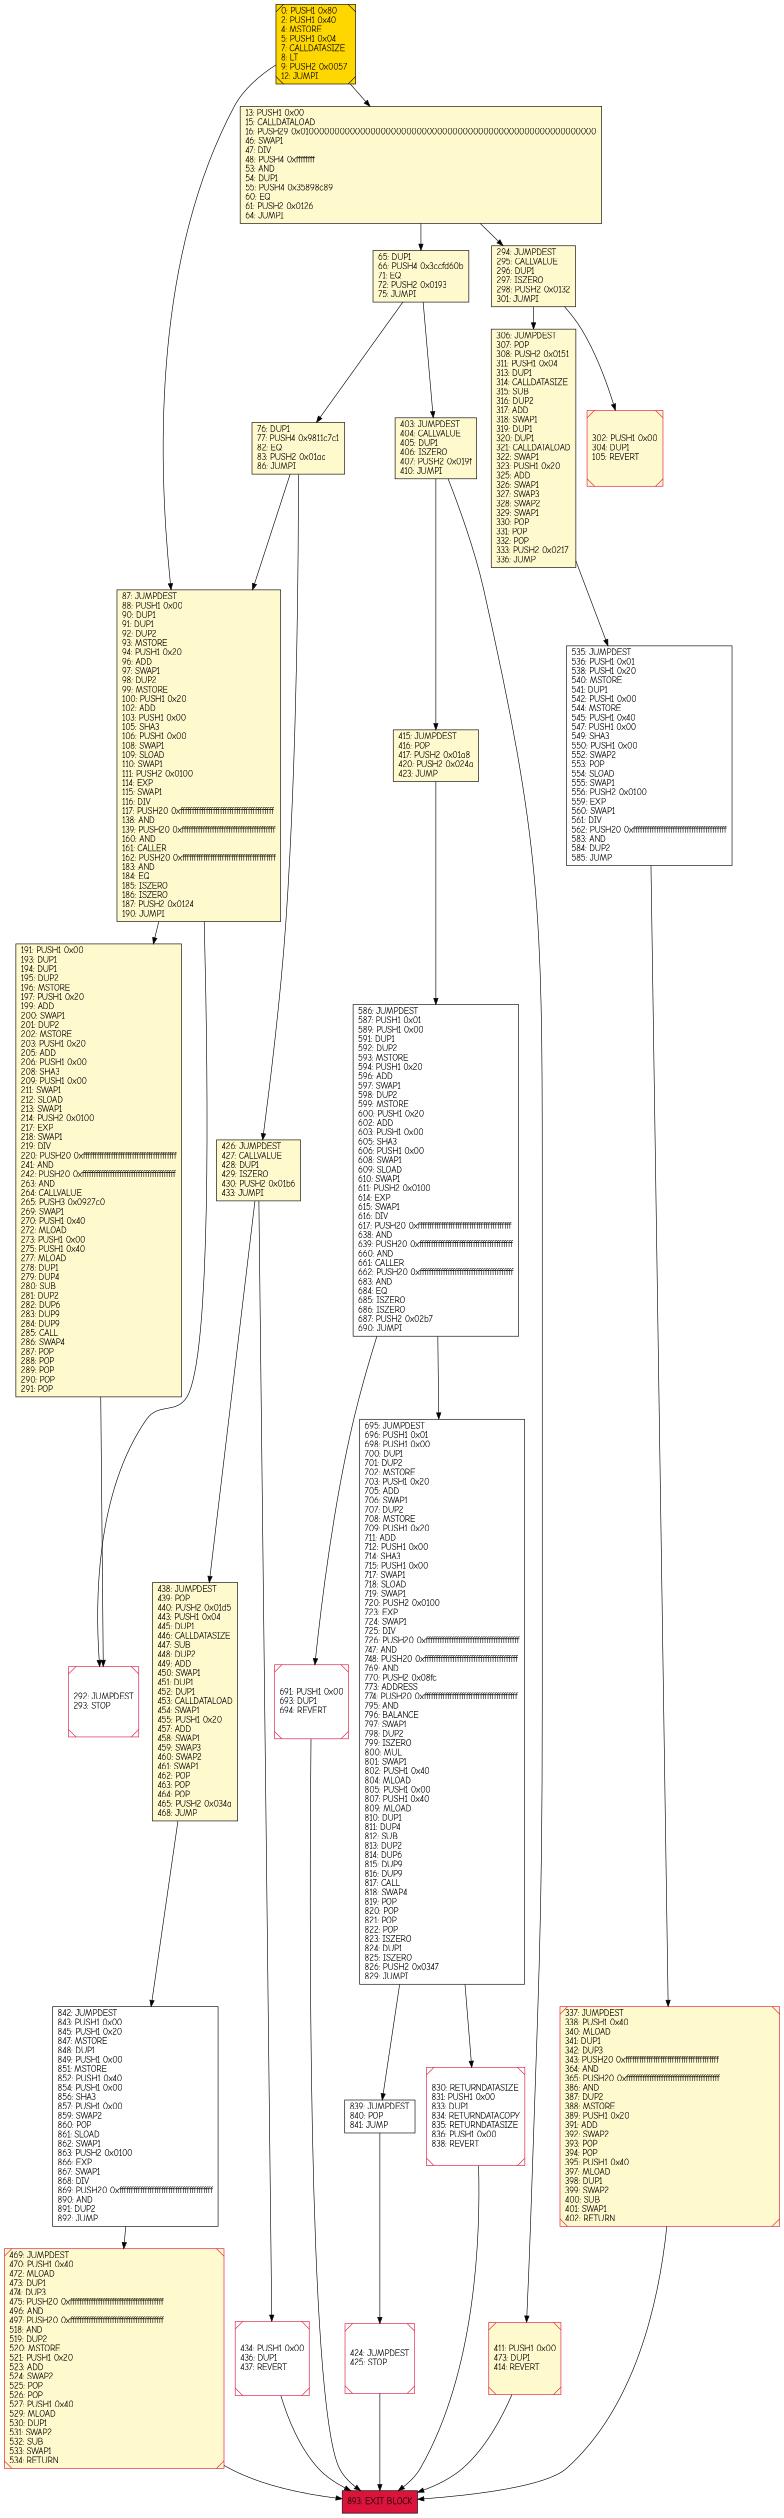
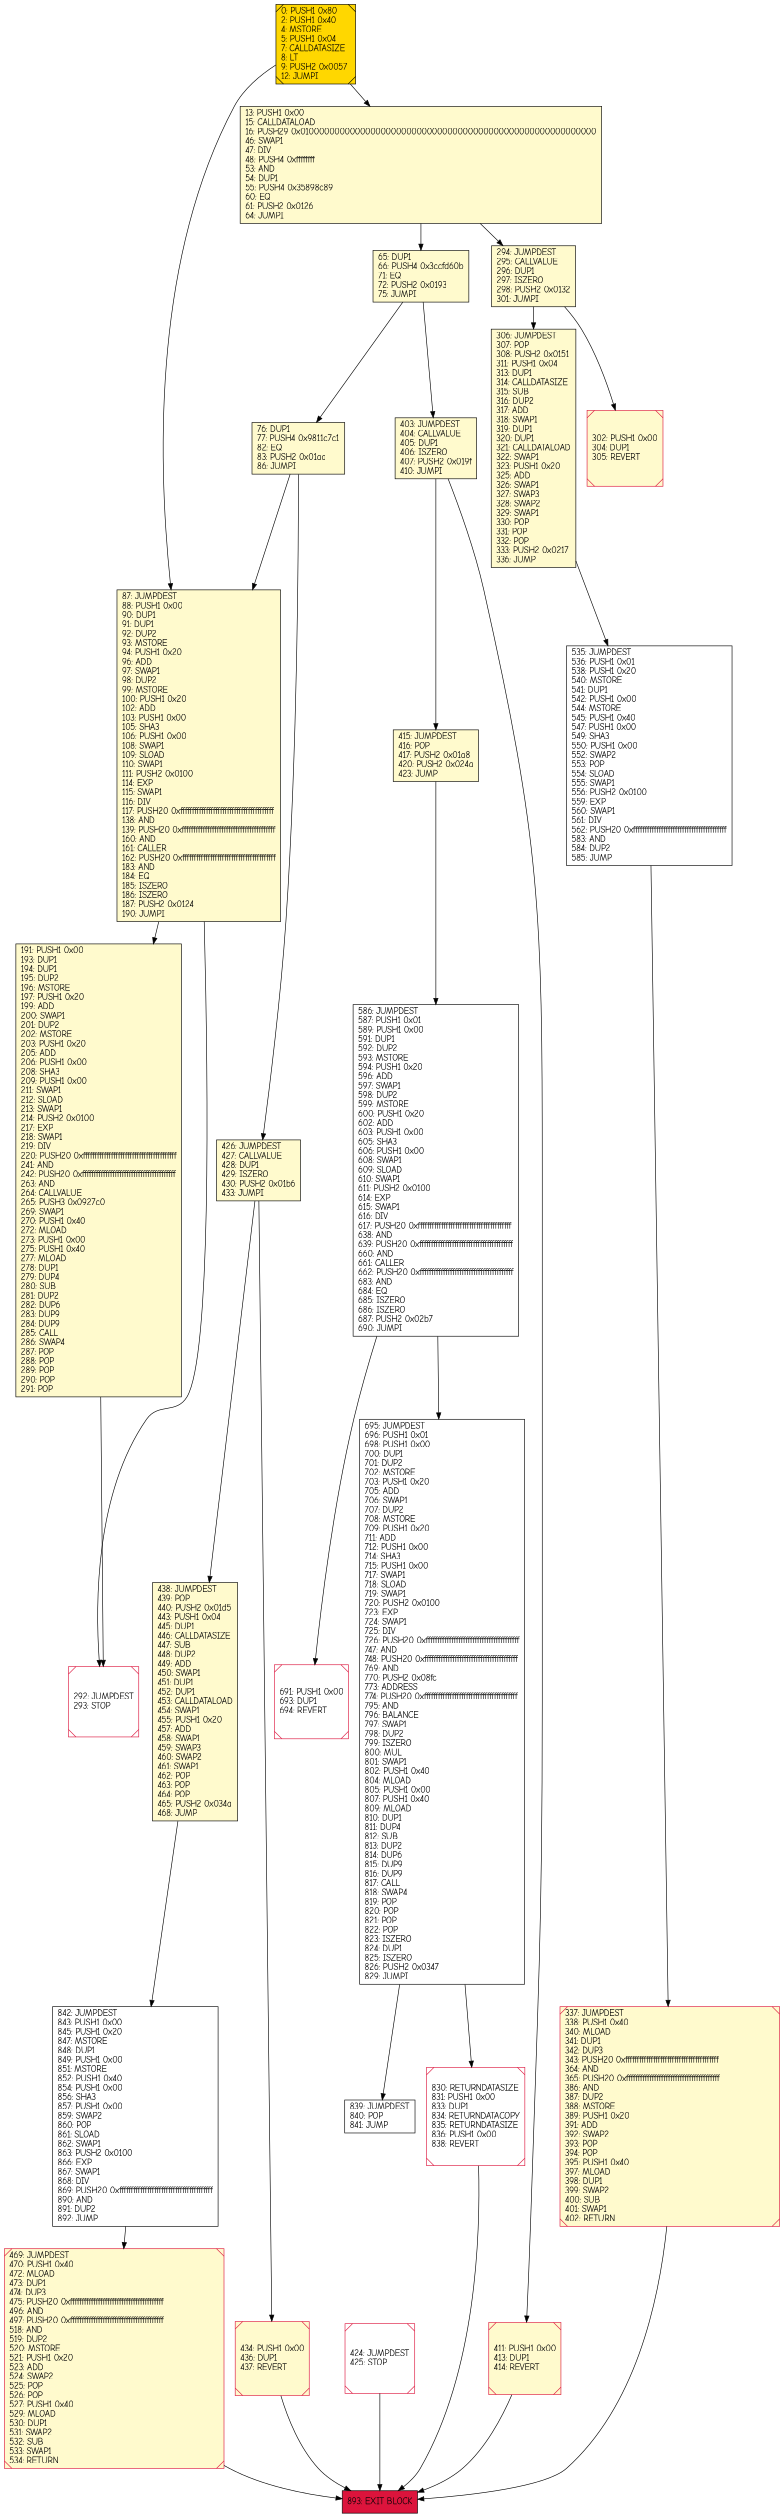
(625, 448) -> (625, 448)
(312, 2117) -> none
(380, 2225) -> none
(272, 2359) -> (272, 2359)
(525, 2359) -> (525, 2359)
